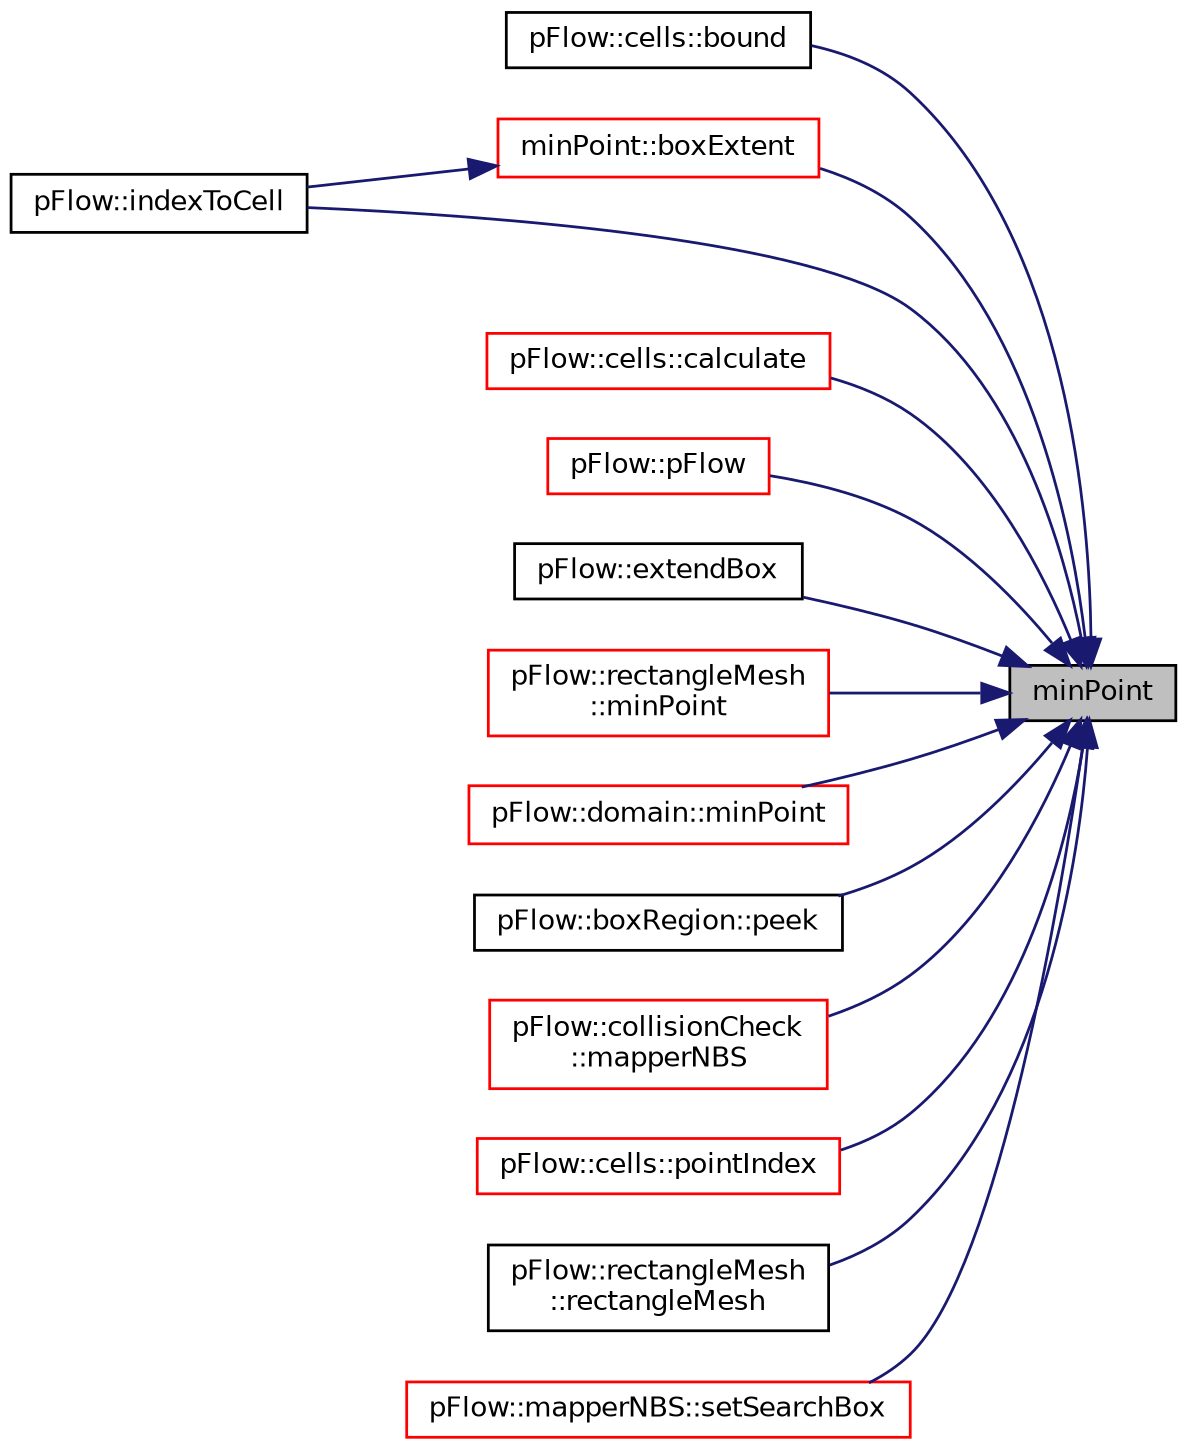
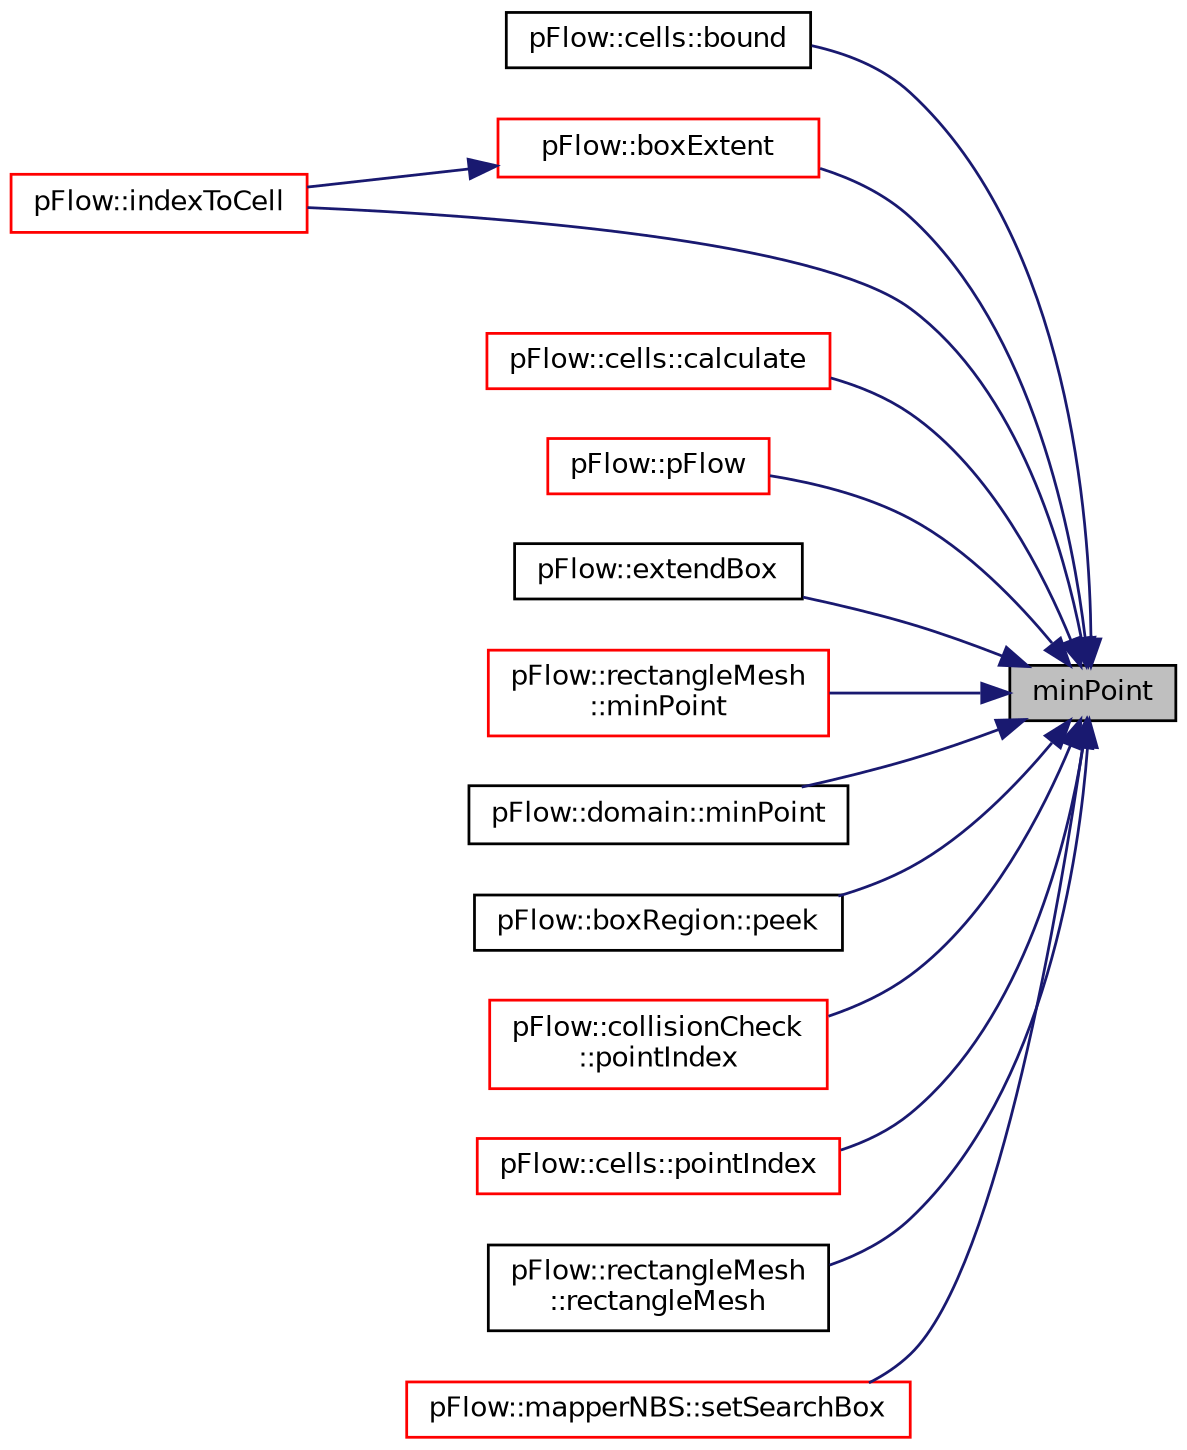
(658, 148) -> (658, 148)
(159, 203) -> (159, 203)
(658, 815) -> (658, 815)
(658, 1044) -> (658, 1044)
